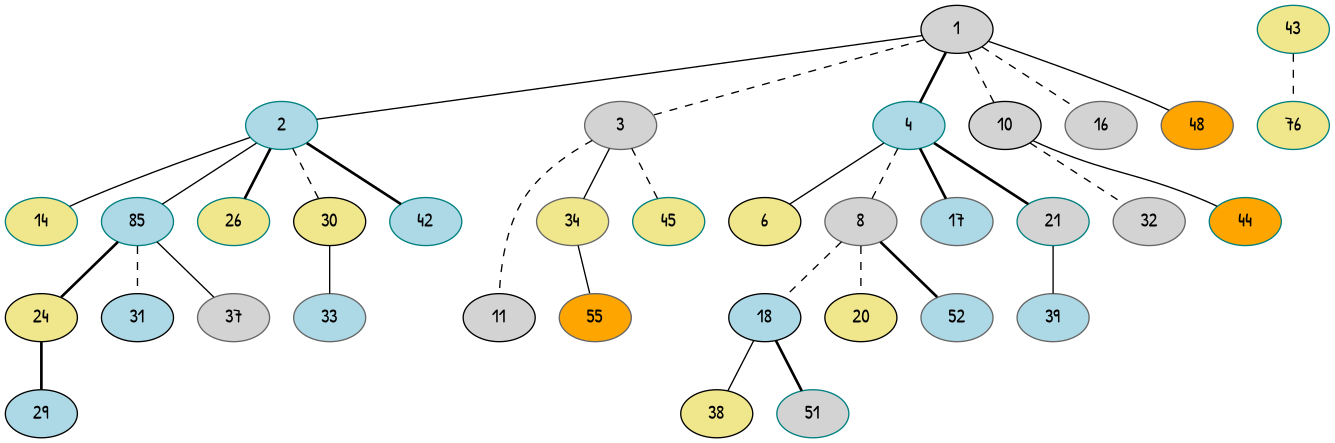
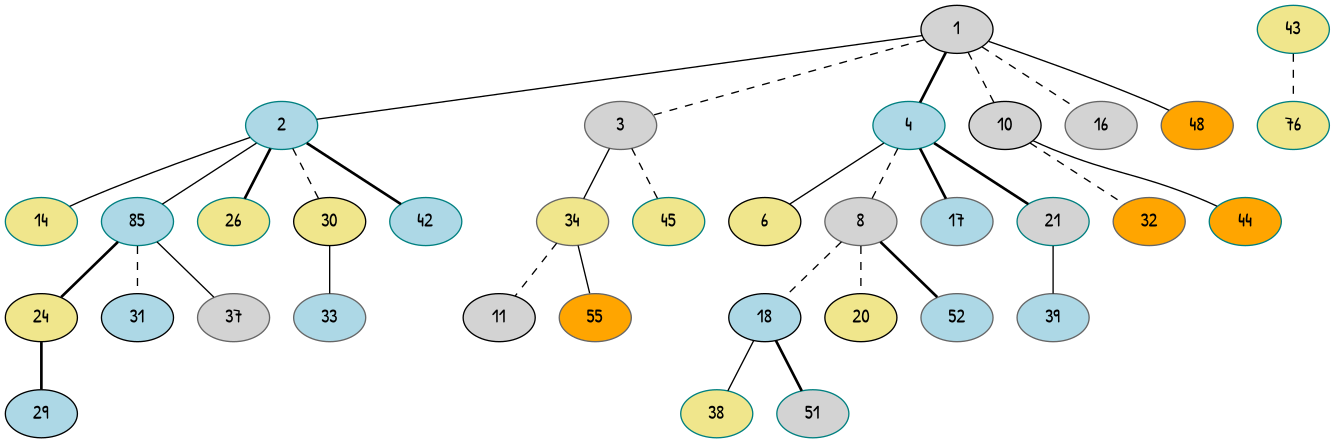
(522, 202) -> (536, 270)
(1149, 222) -> (1149, 222)
(717, 414) -> (717, 414)
